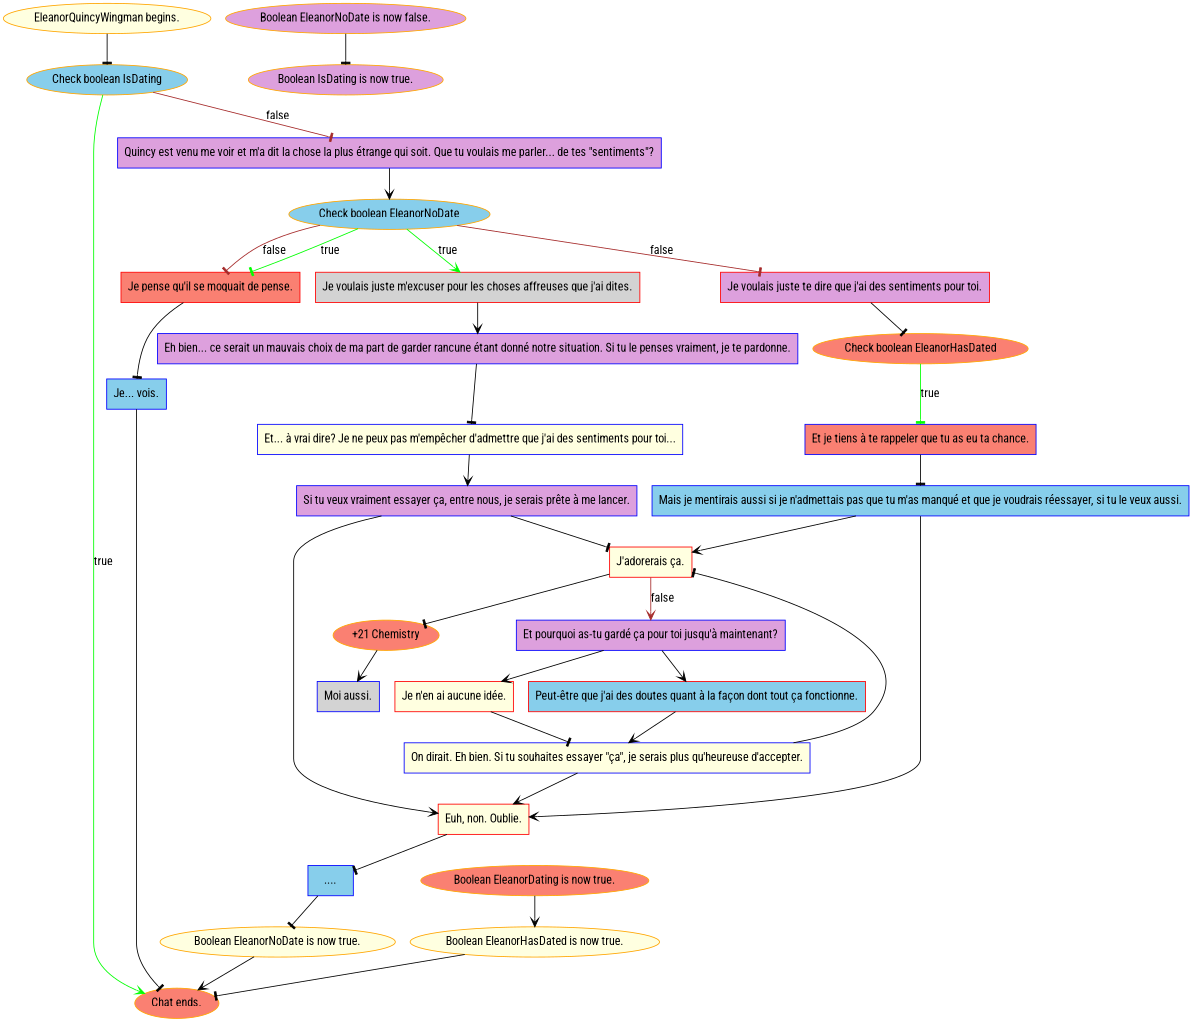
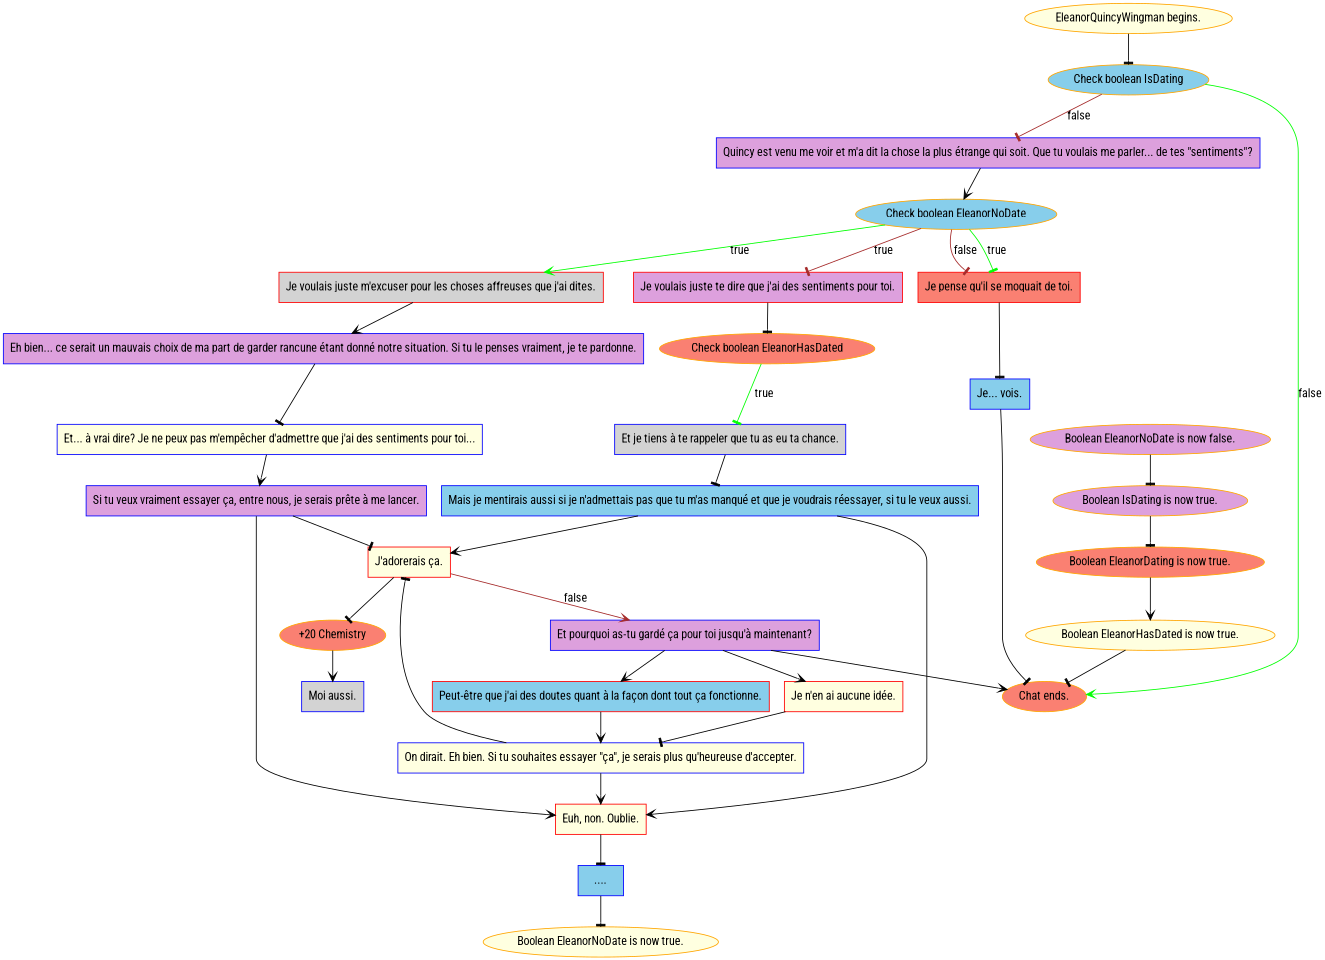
(662, 251) -> (884, 251)
(210, 287) -> (999, 287)
(921, 439) -> (730, 439)
none -> (1150, 529)
(103, 562) -> (1310, 394)
(386, 635) -> (333, 635)
(230, 971) -> (885, 669)
